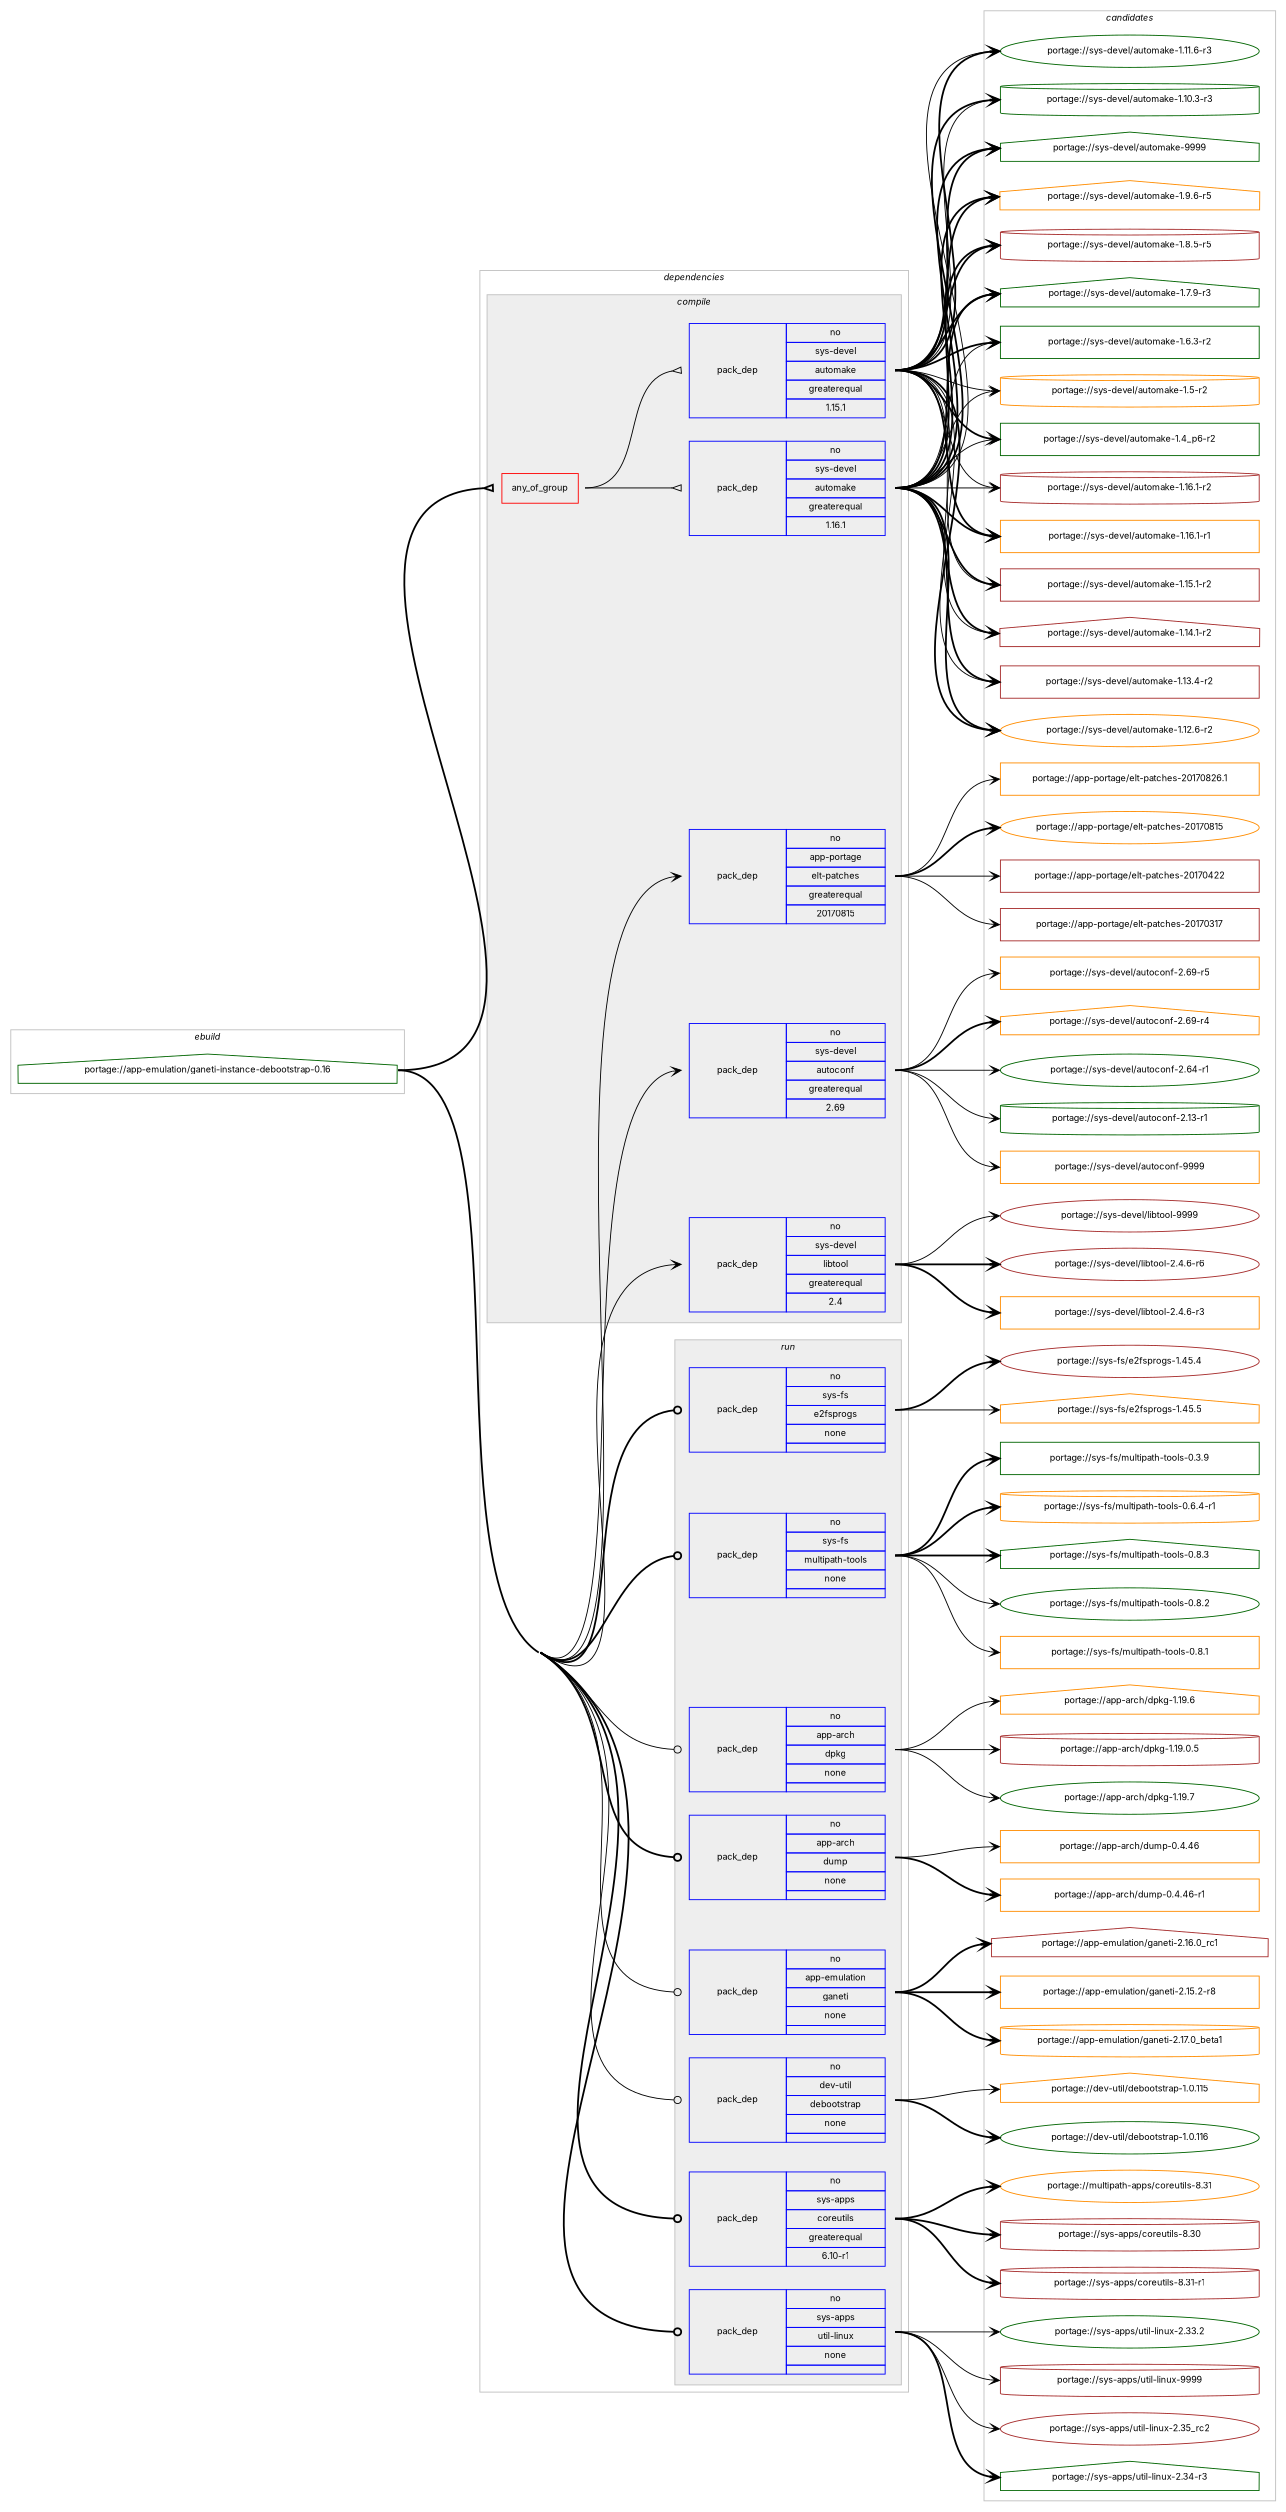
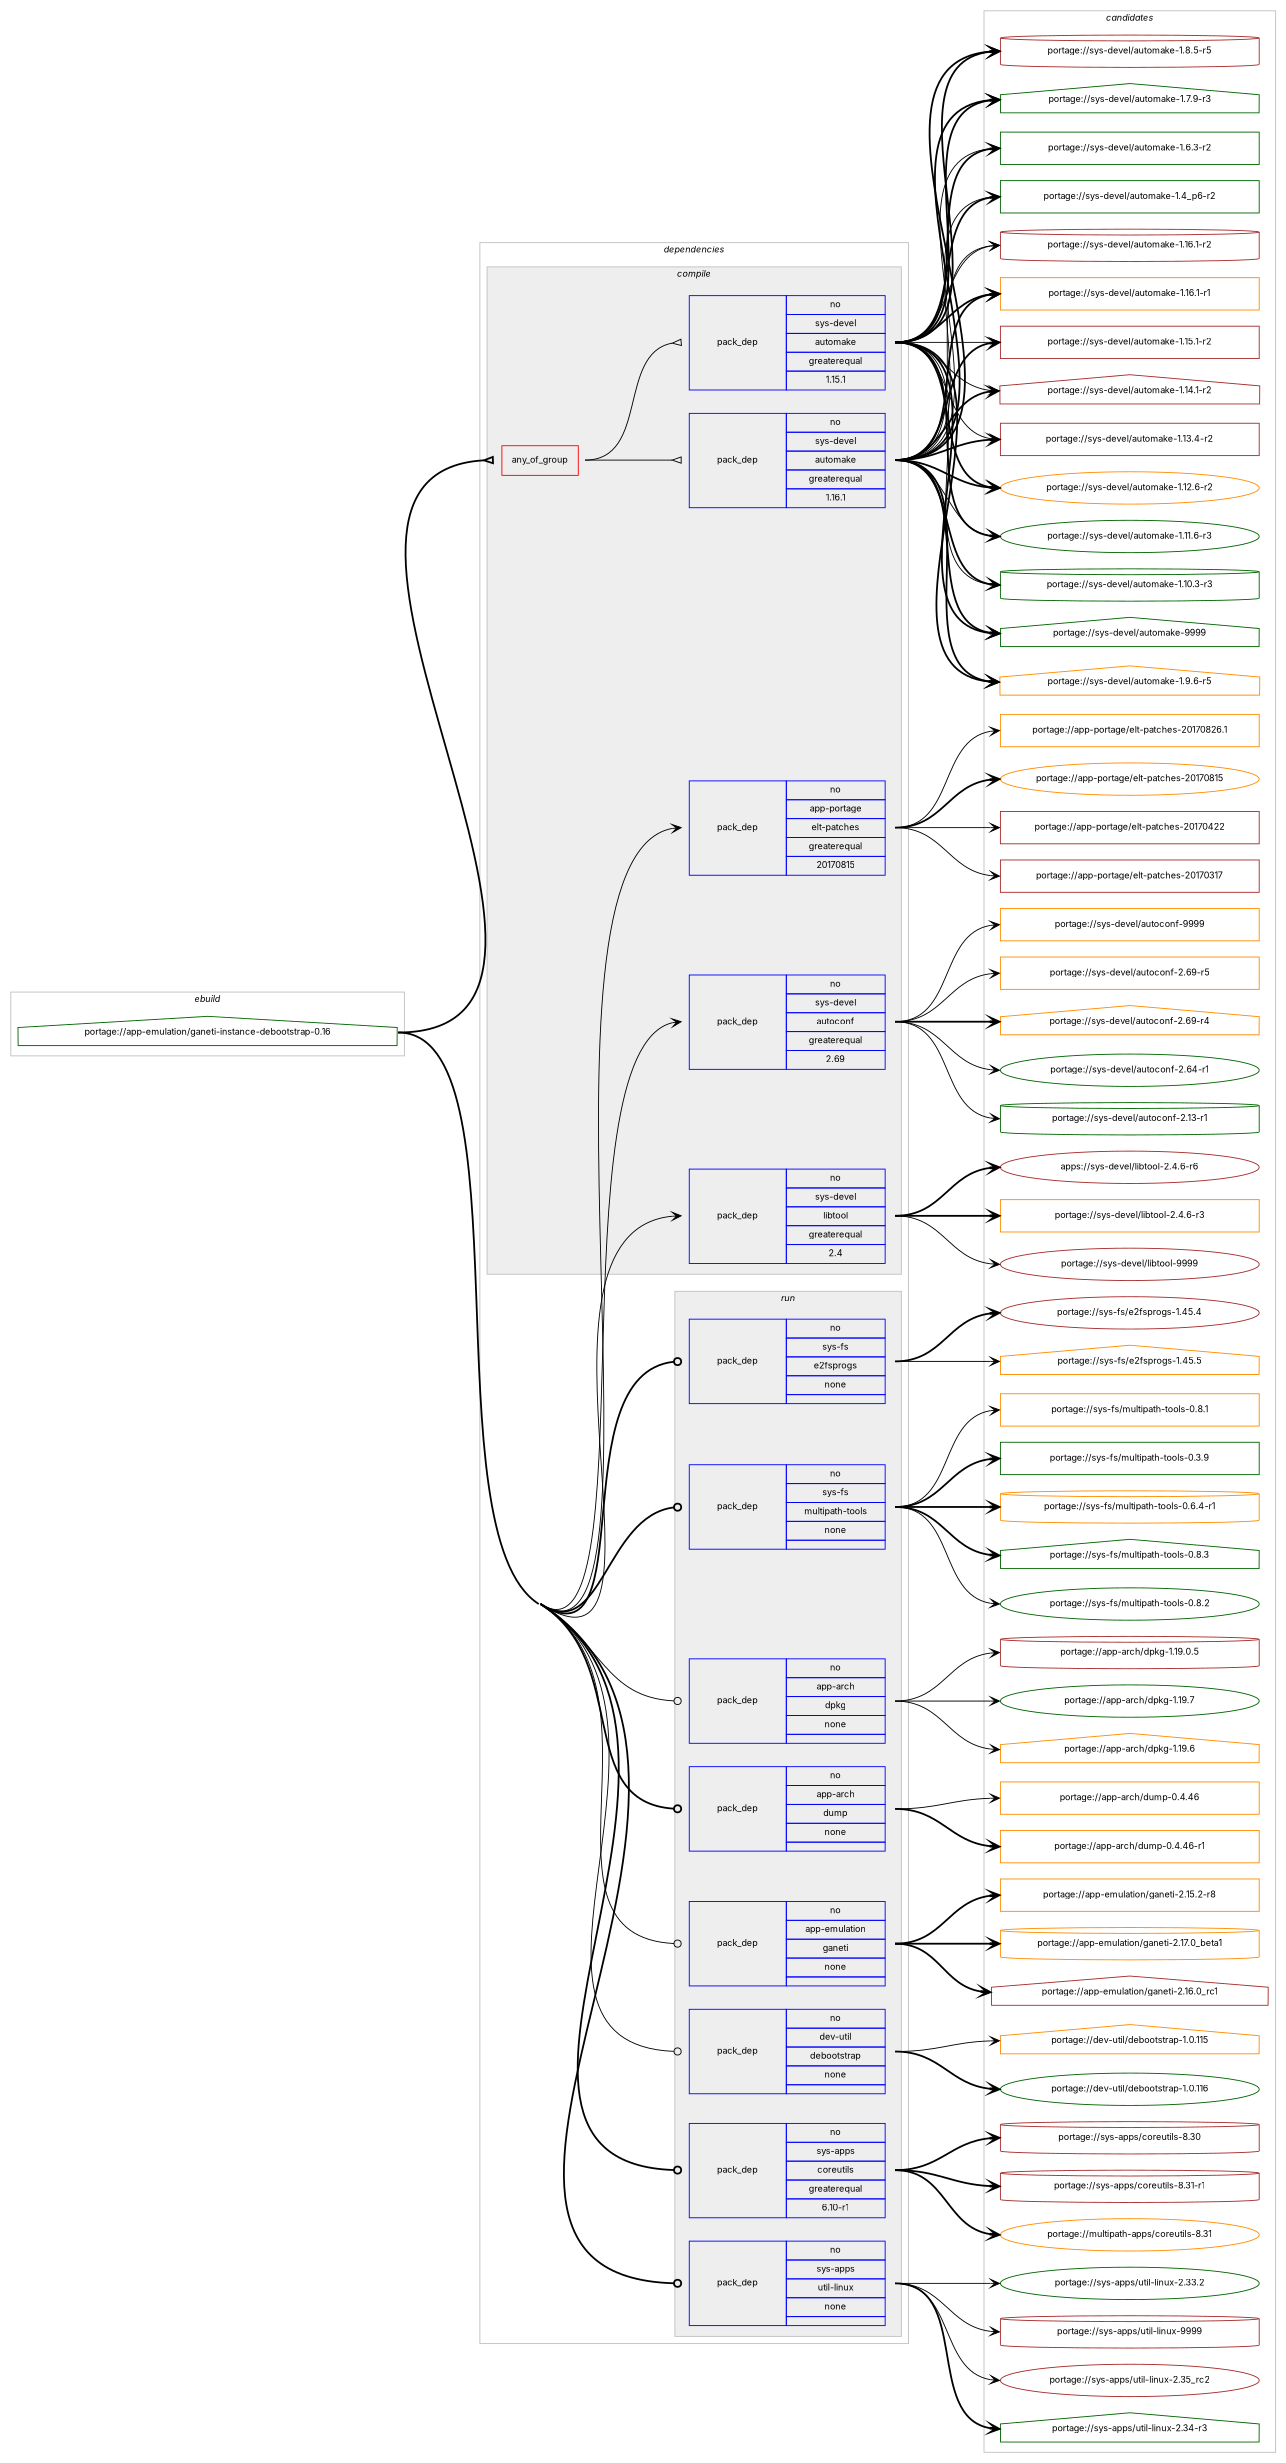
(1130, 391) -> none
(1130, 1264) -> (1130, 1167)
